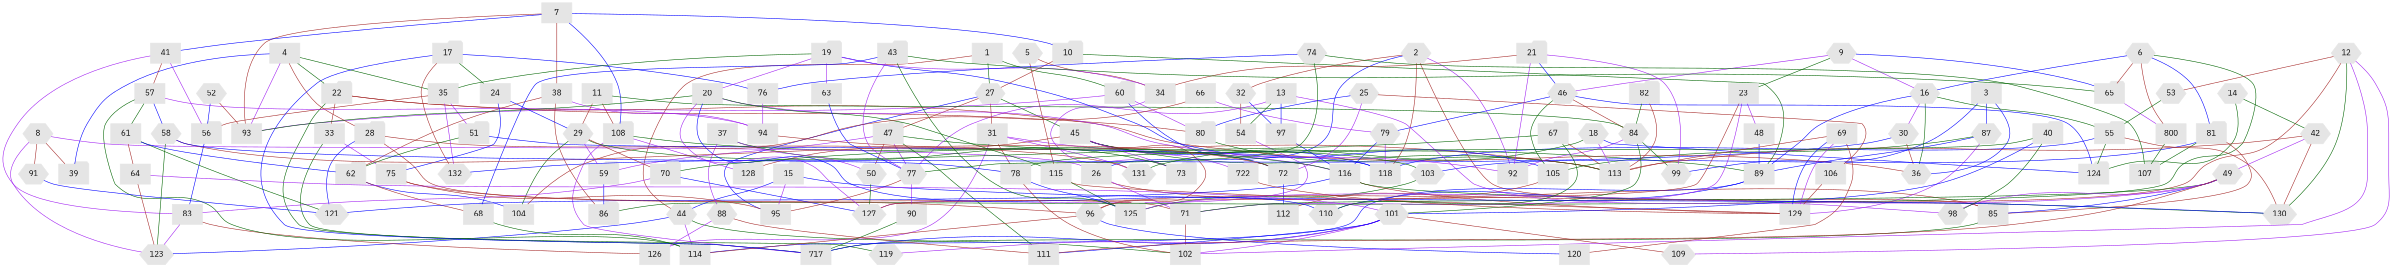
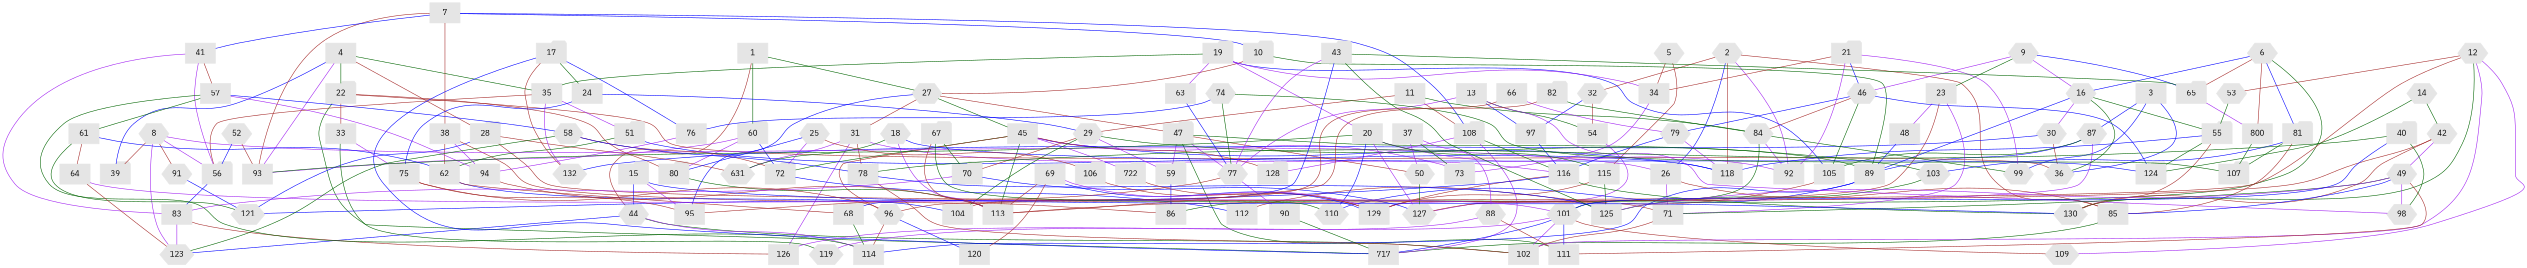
none -> (183, 152)
(1139, 174) -> (738, 174)
